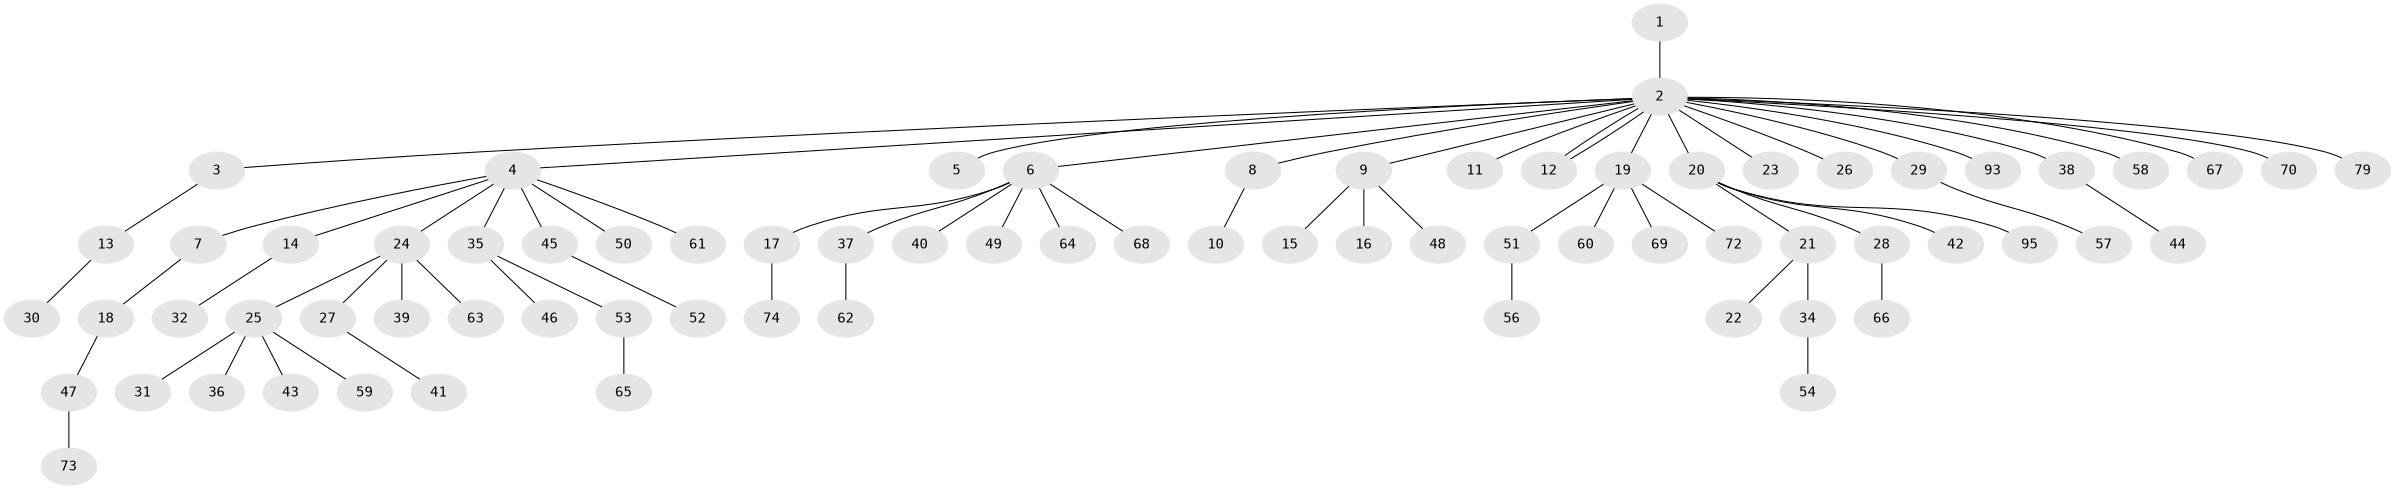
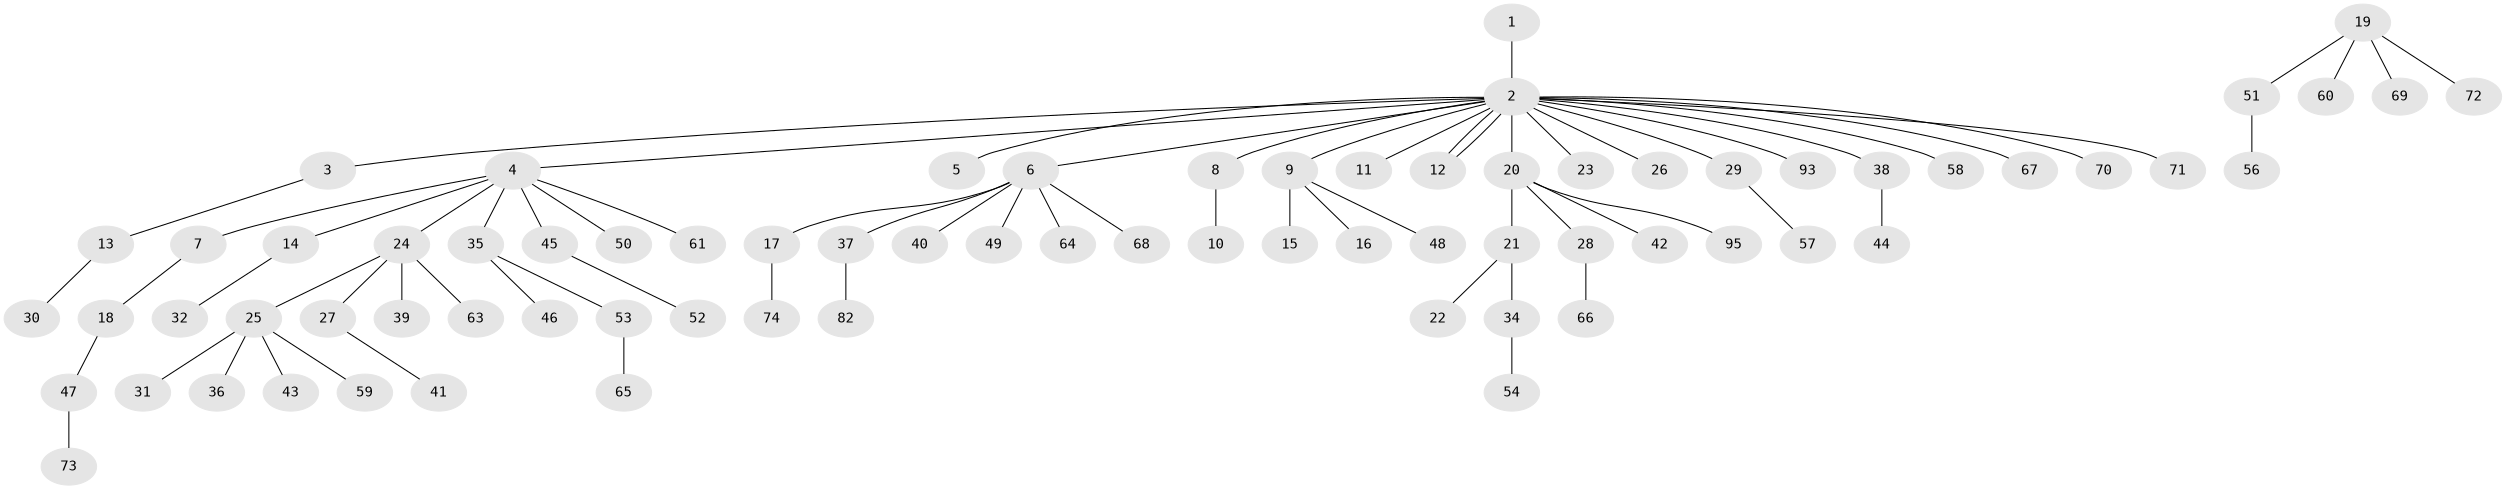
(1641, 134) -> none
(2363, 171) -> (2178, 171)
(846, 319) -> (846, 319)
